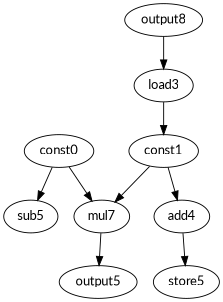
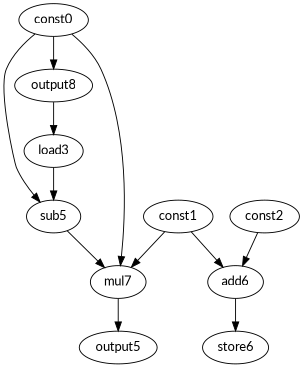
none -> (54, 48)
(164, 114) -> (54, 179)
(182, 217) -> (236, 282)
none -> (265, 217)
none -> (83, 246)
(186, 282) -> (236, 348)
